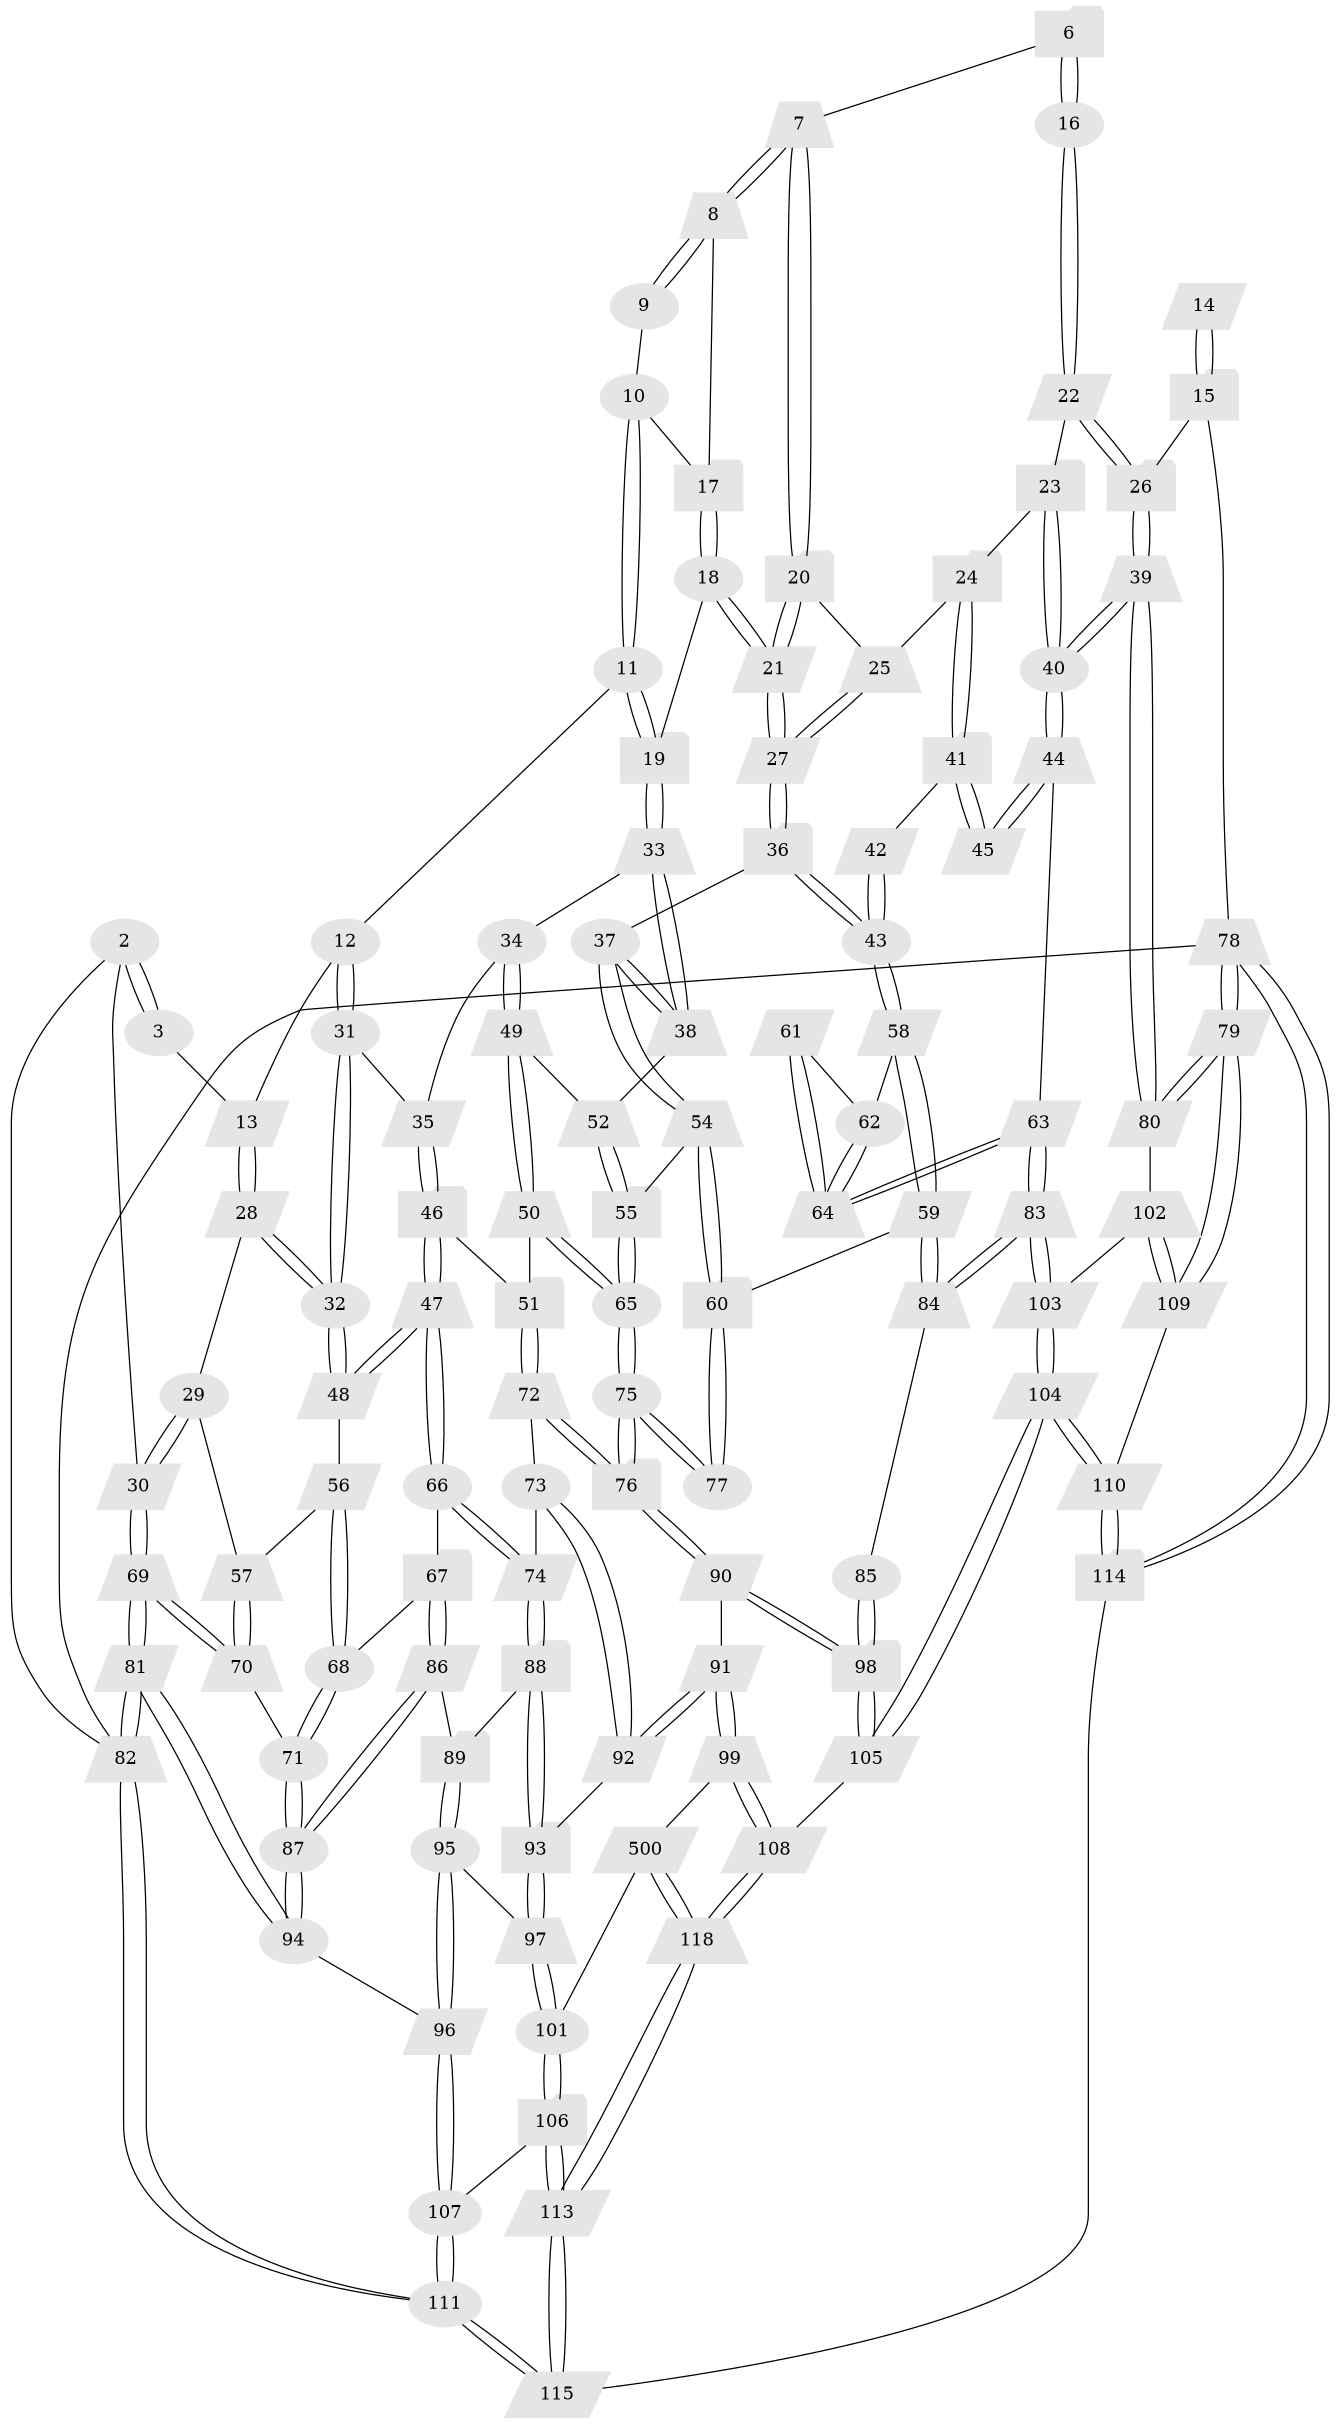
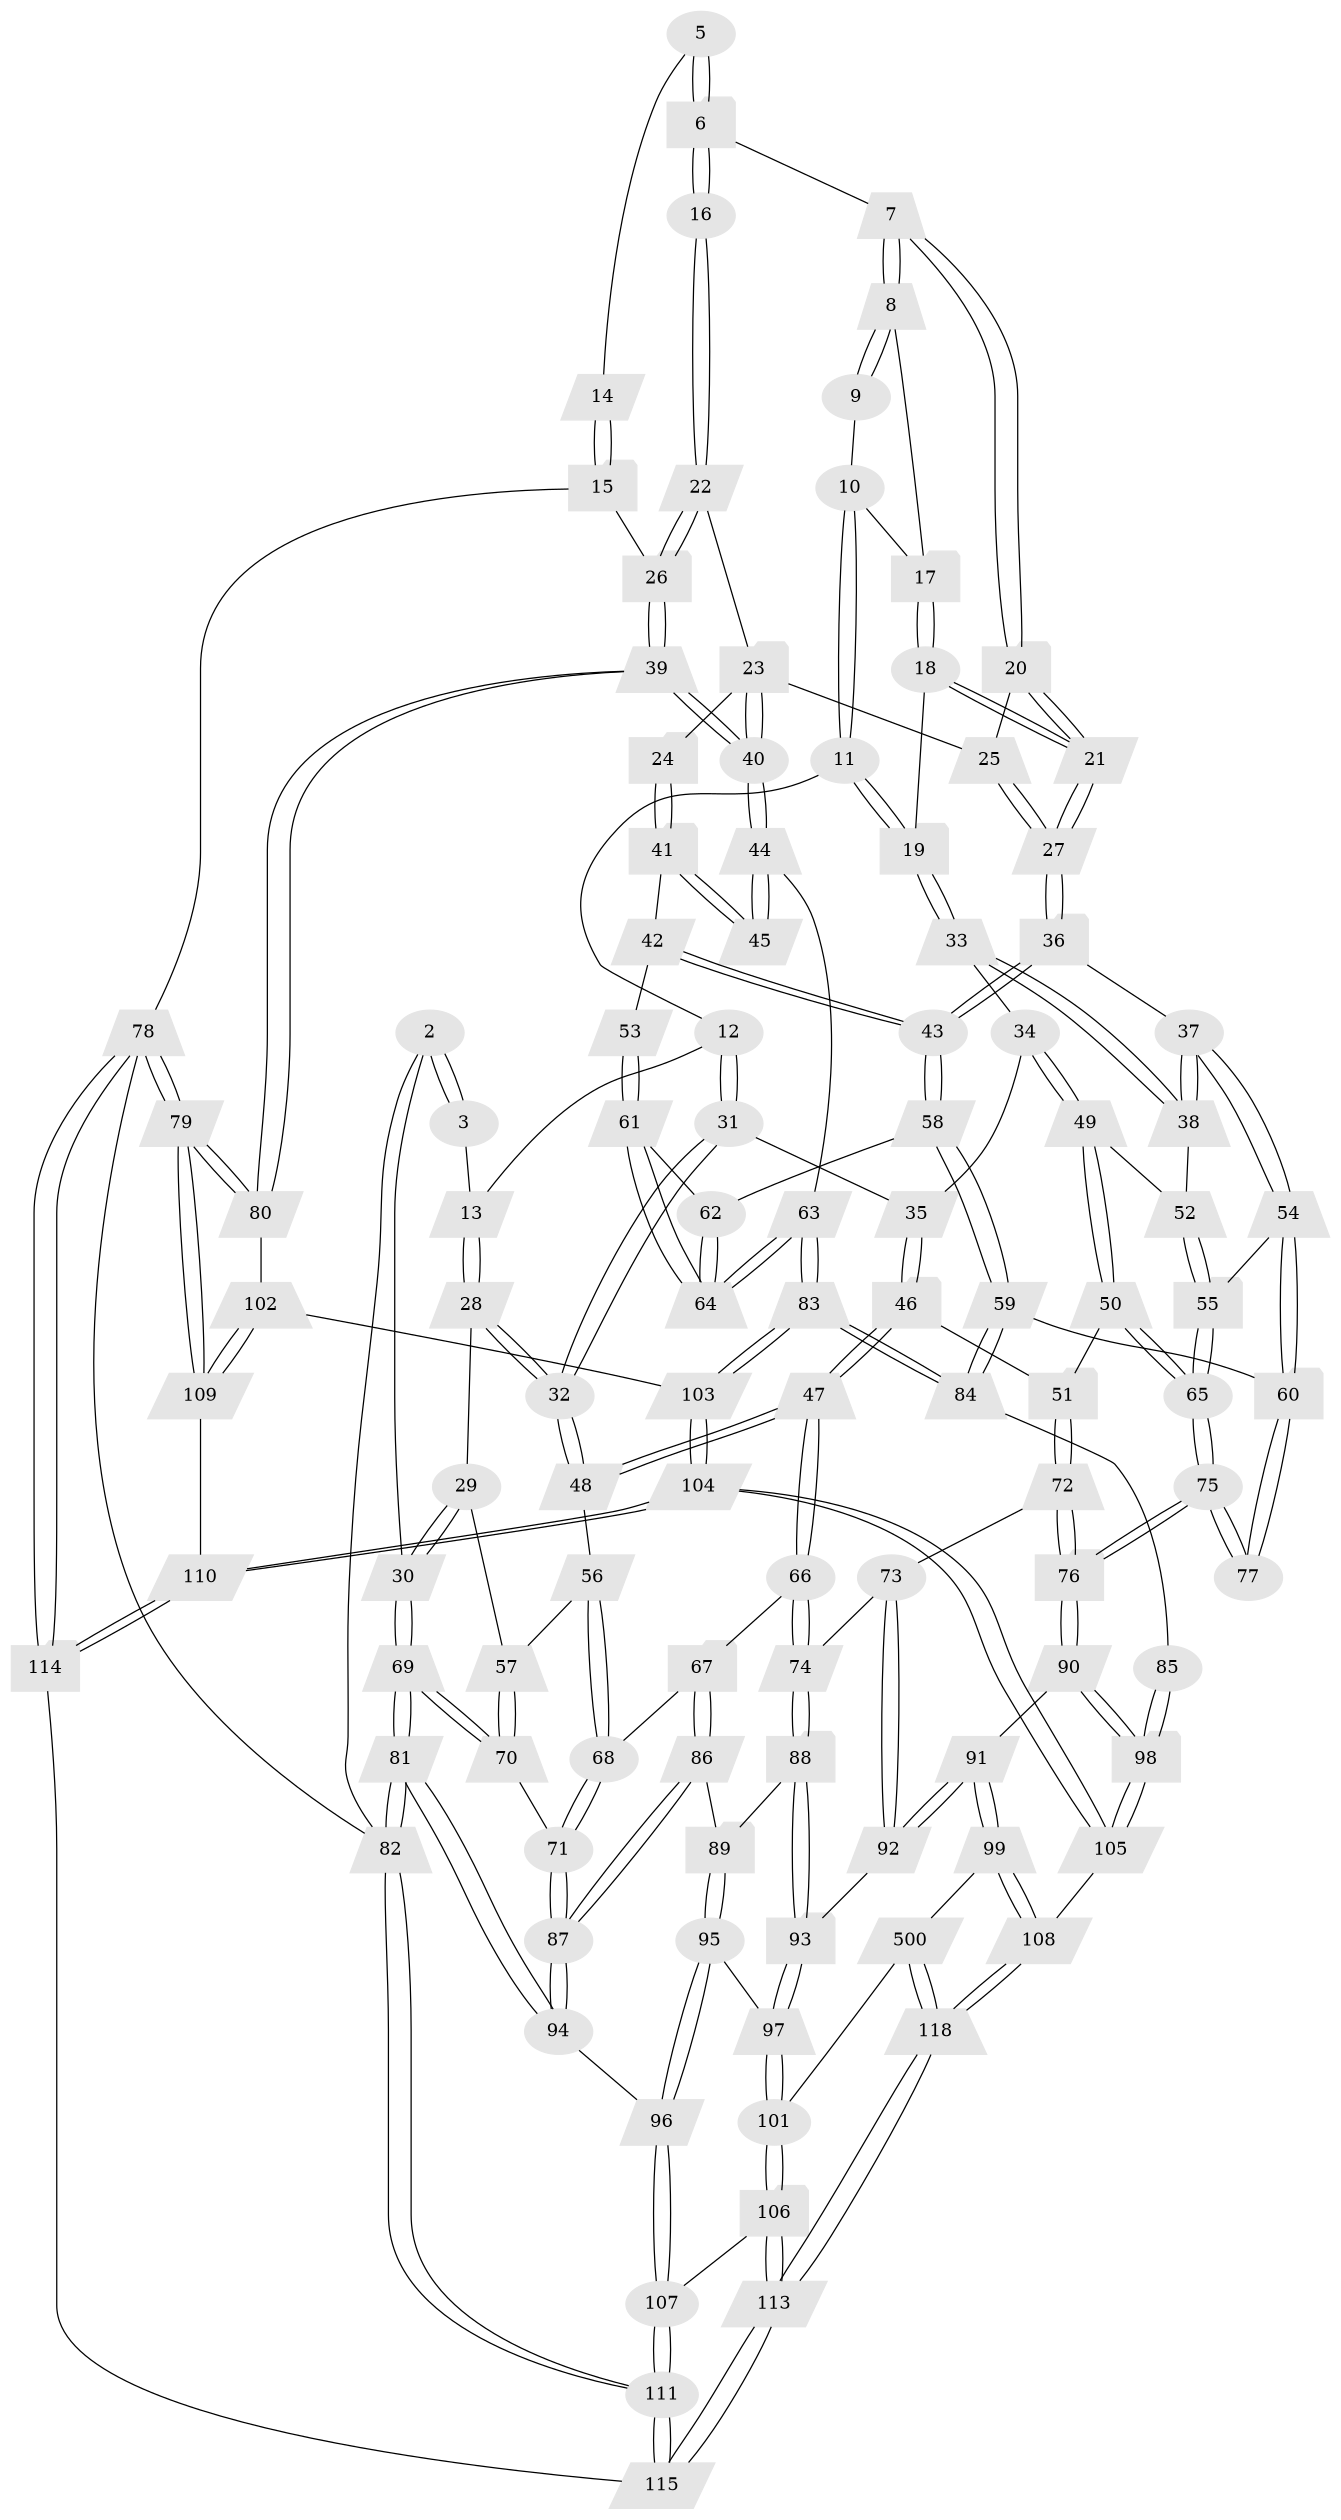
none -> (701, 34)
(924, 624) -> (875, 716)
none -> (631, 1033)
